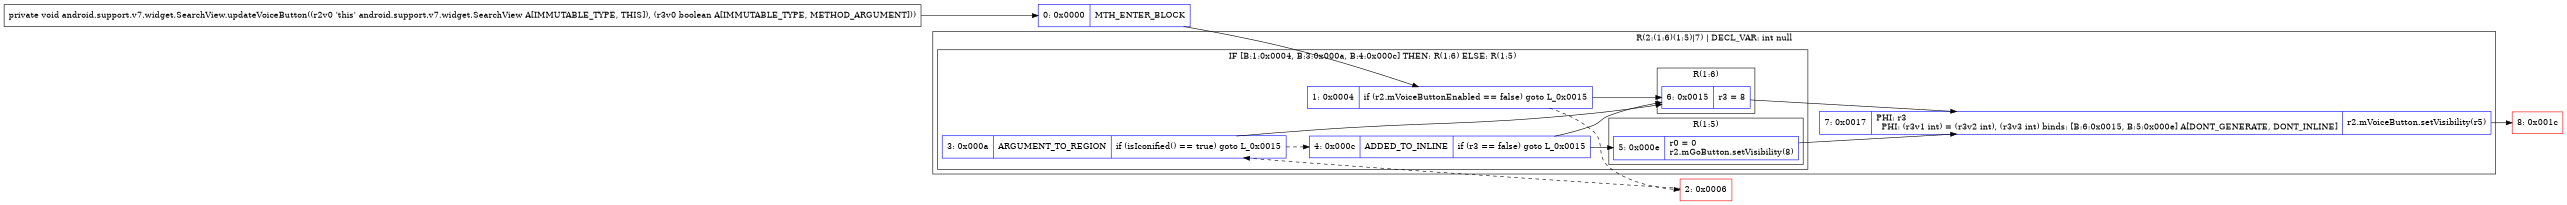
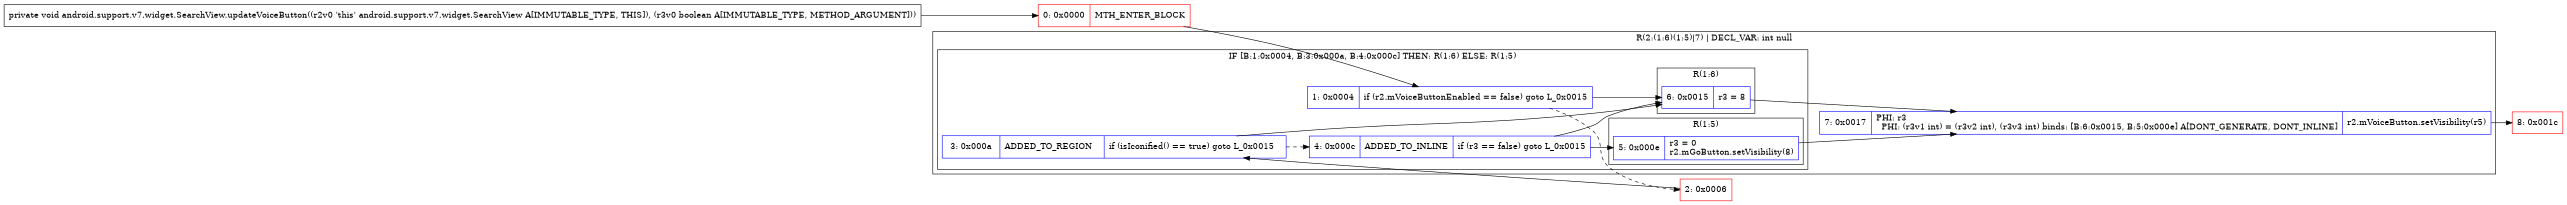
(1114, 16) -> (1114, 16)
(1683, 143) -> (1683, 143)
(1052, 147) -> (1049, 147)
(1519, 178) -> (1519, 178)
